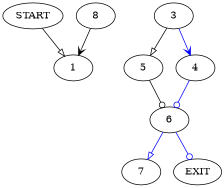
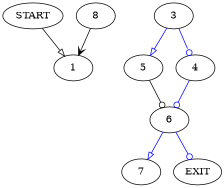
(161, 39) -> (161, 39)
(183, 39) -> (183, 39)
